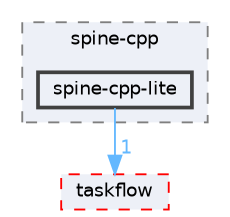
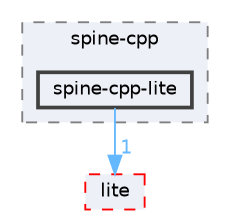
(115, 192) -> (115, 192)
